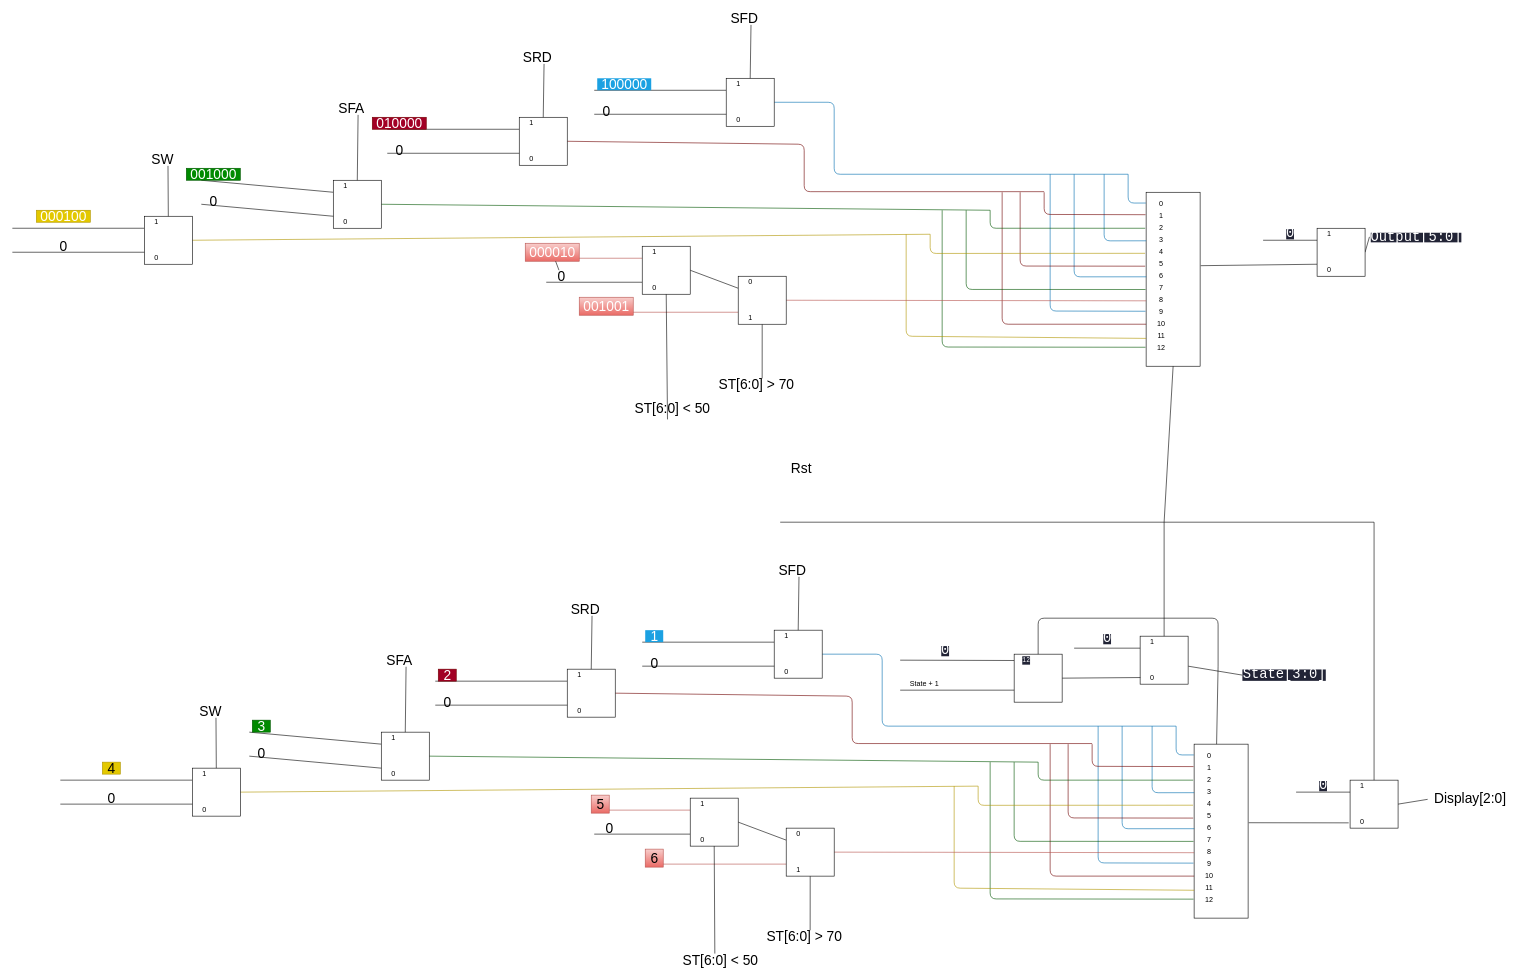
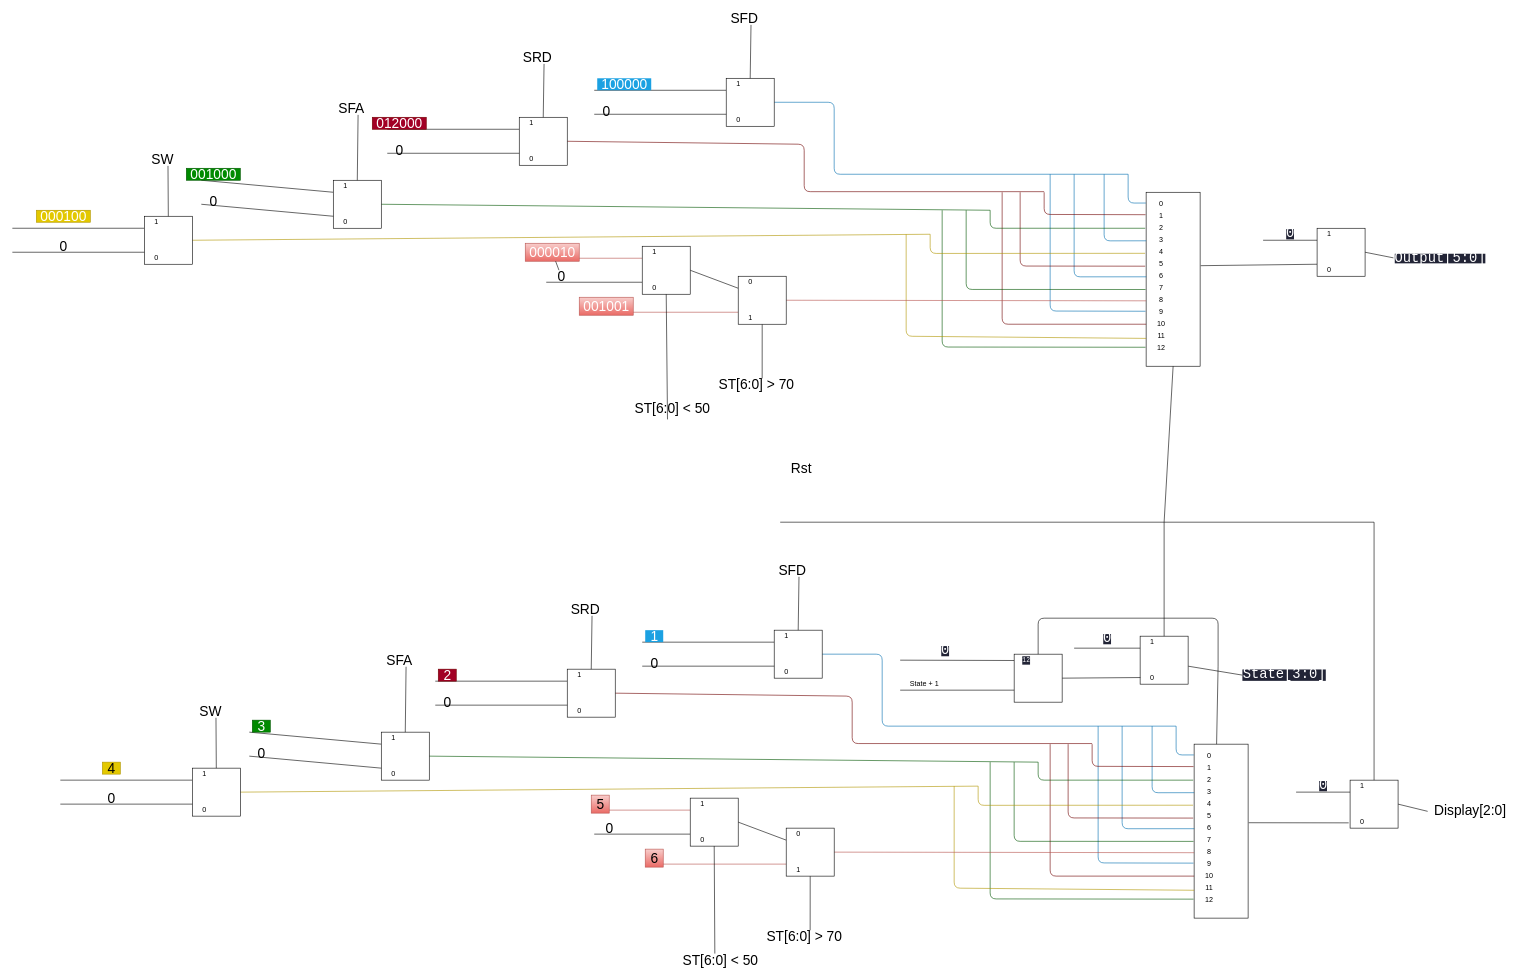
(400, 123) -> (400, 123)
(1416, 237) -> (1440, 258)
(1470, 798) -> (1470, 810)
